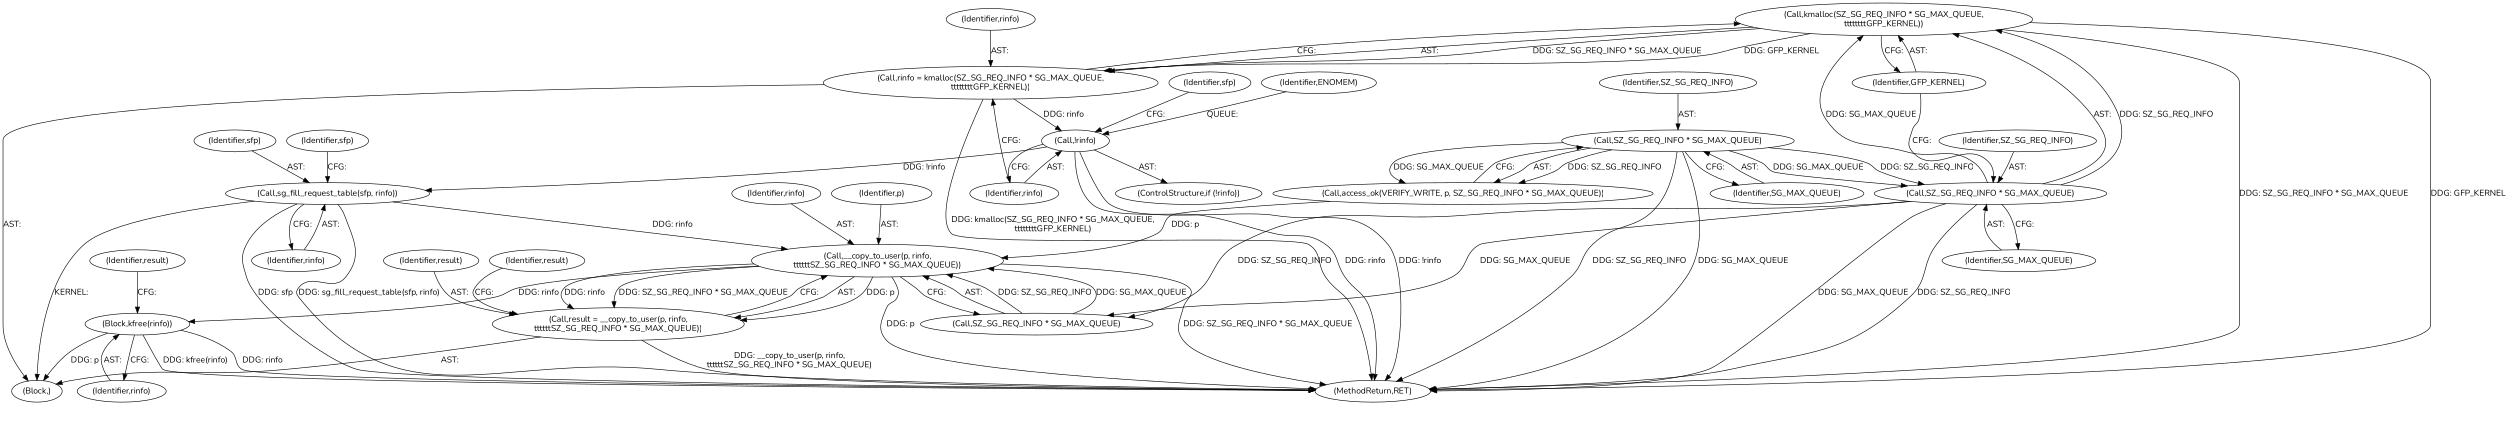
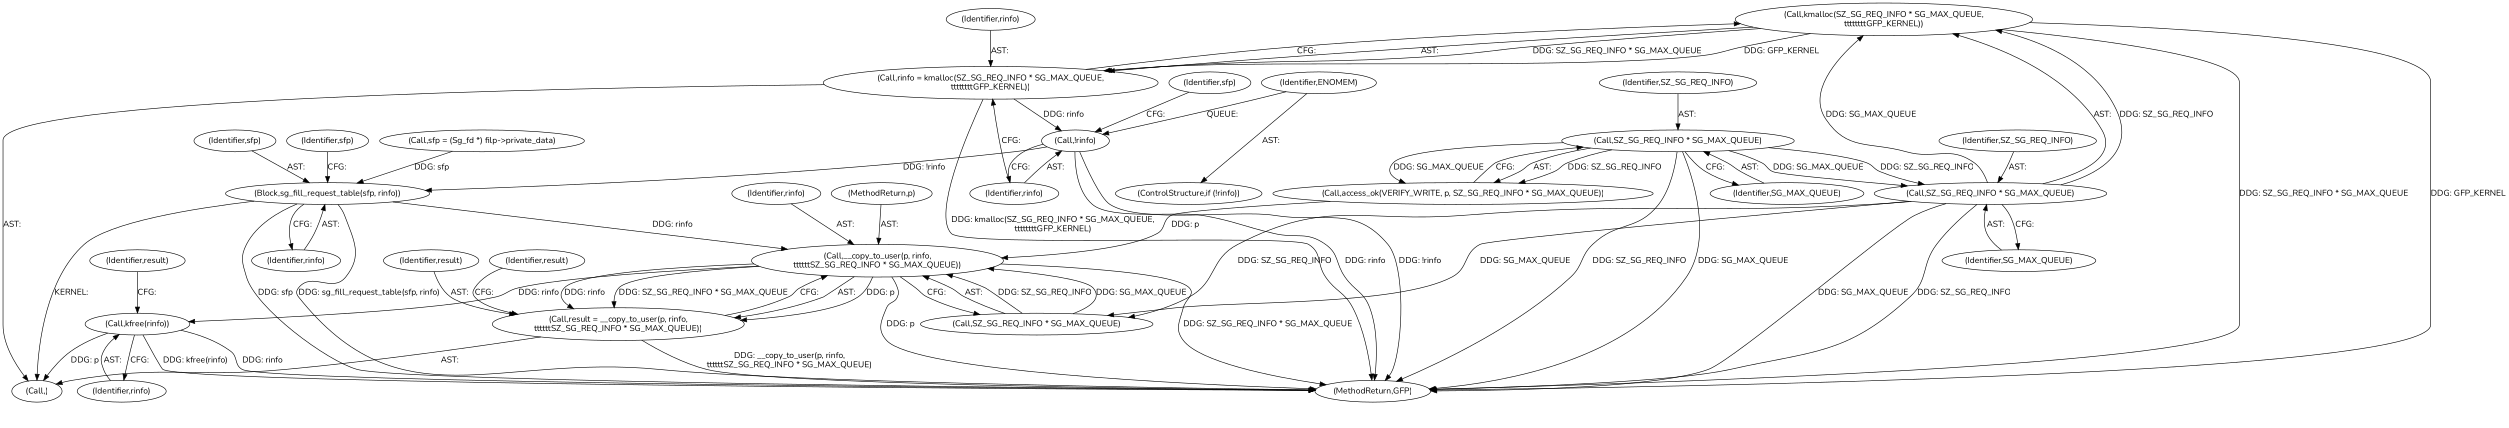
(1919, 83) -> none
none -> (482, 141)
(1128, 165) -> (1256, 136)
(328, 194) -> (328, 194)
(882, 194) -> (882, 194)
(137, 324) -> (137, 324)
(37, 391) -> (37, 391)
(1373, 391) -> (1373, 391)
